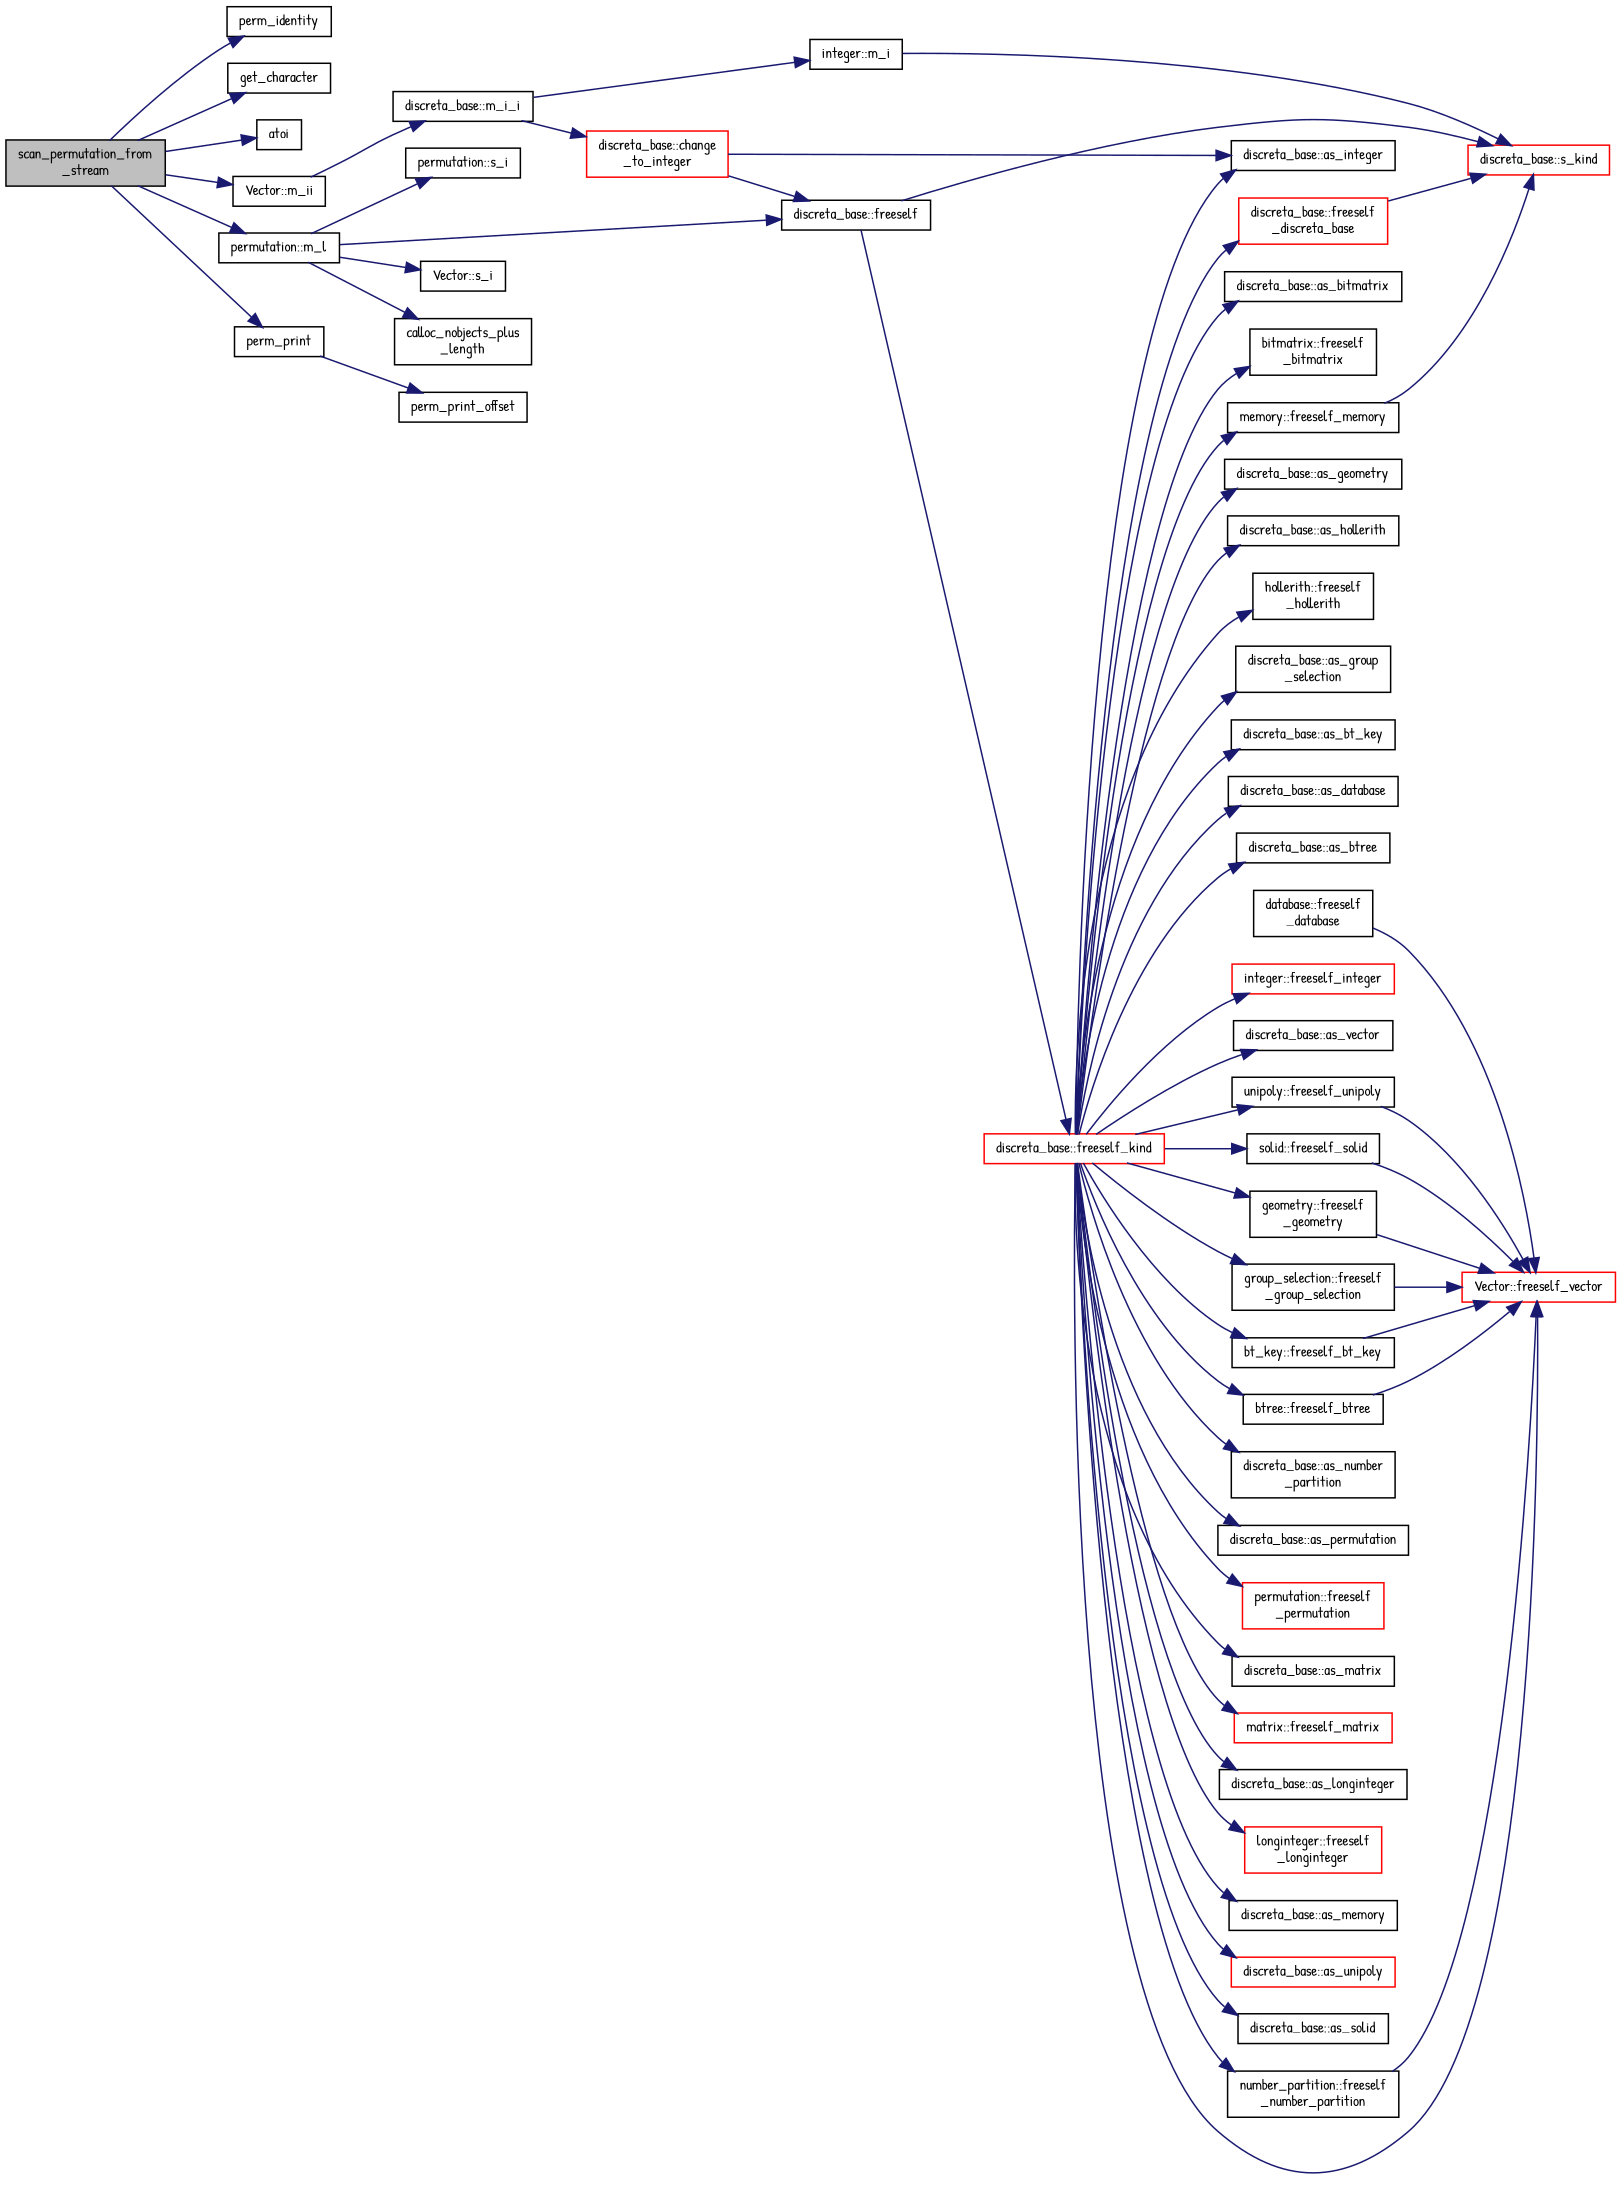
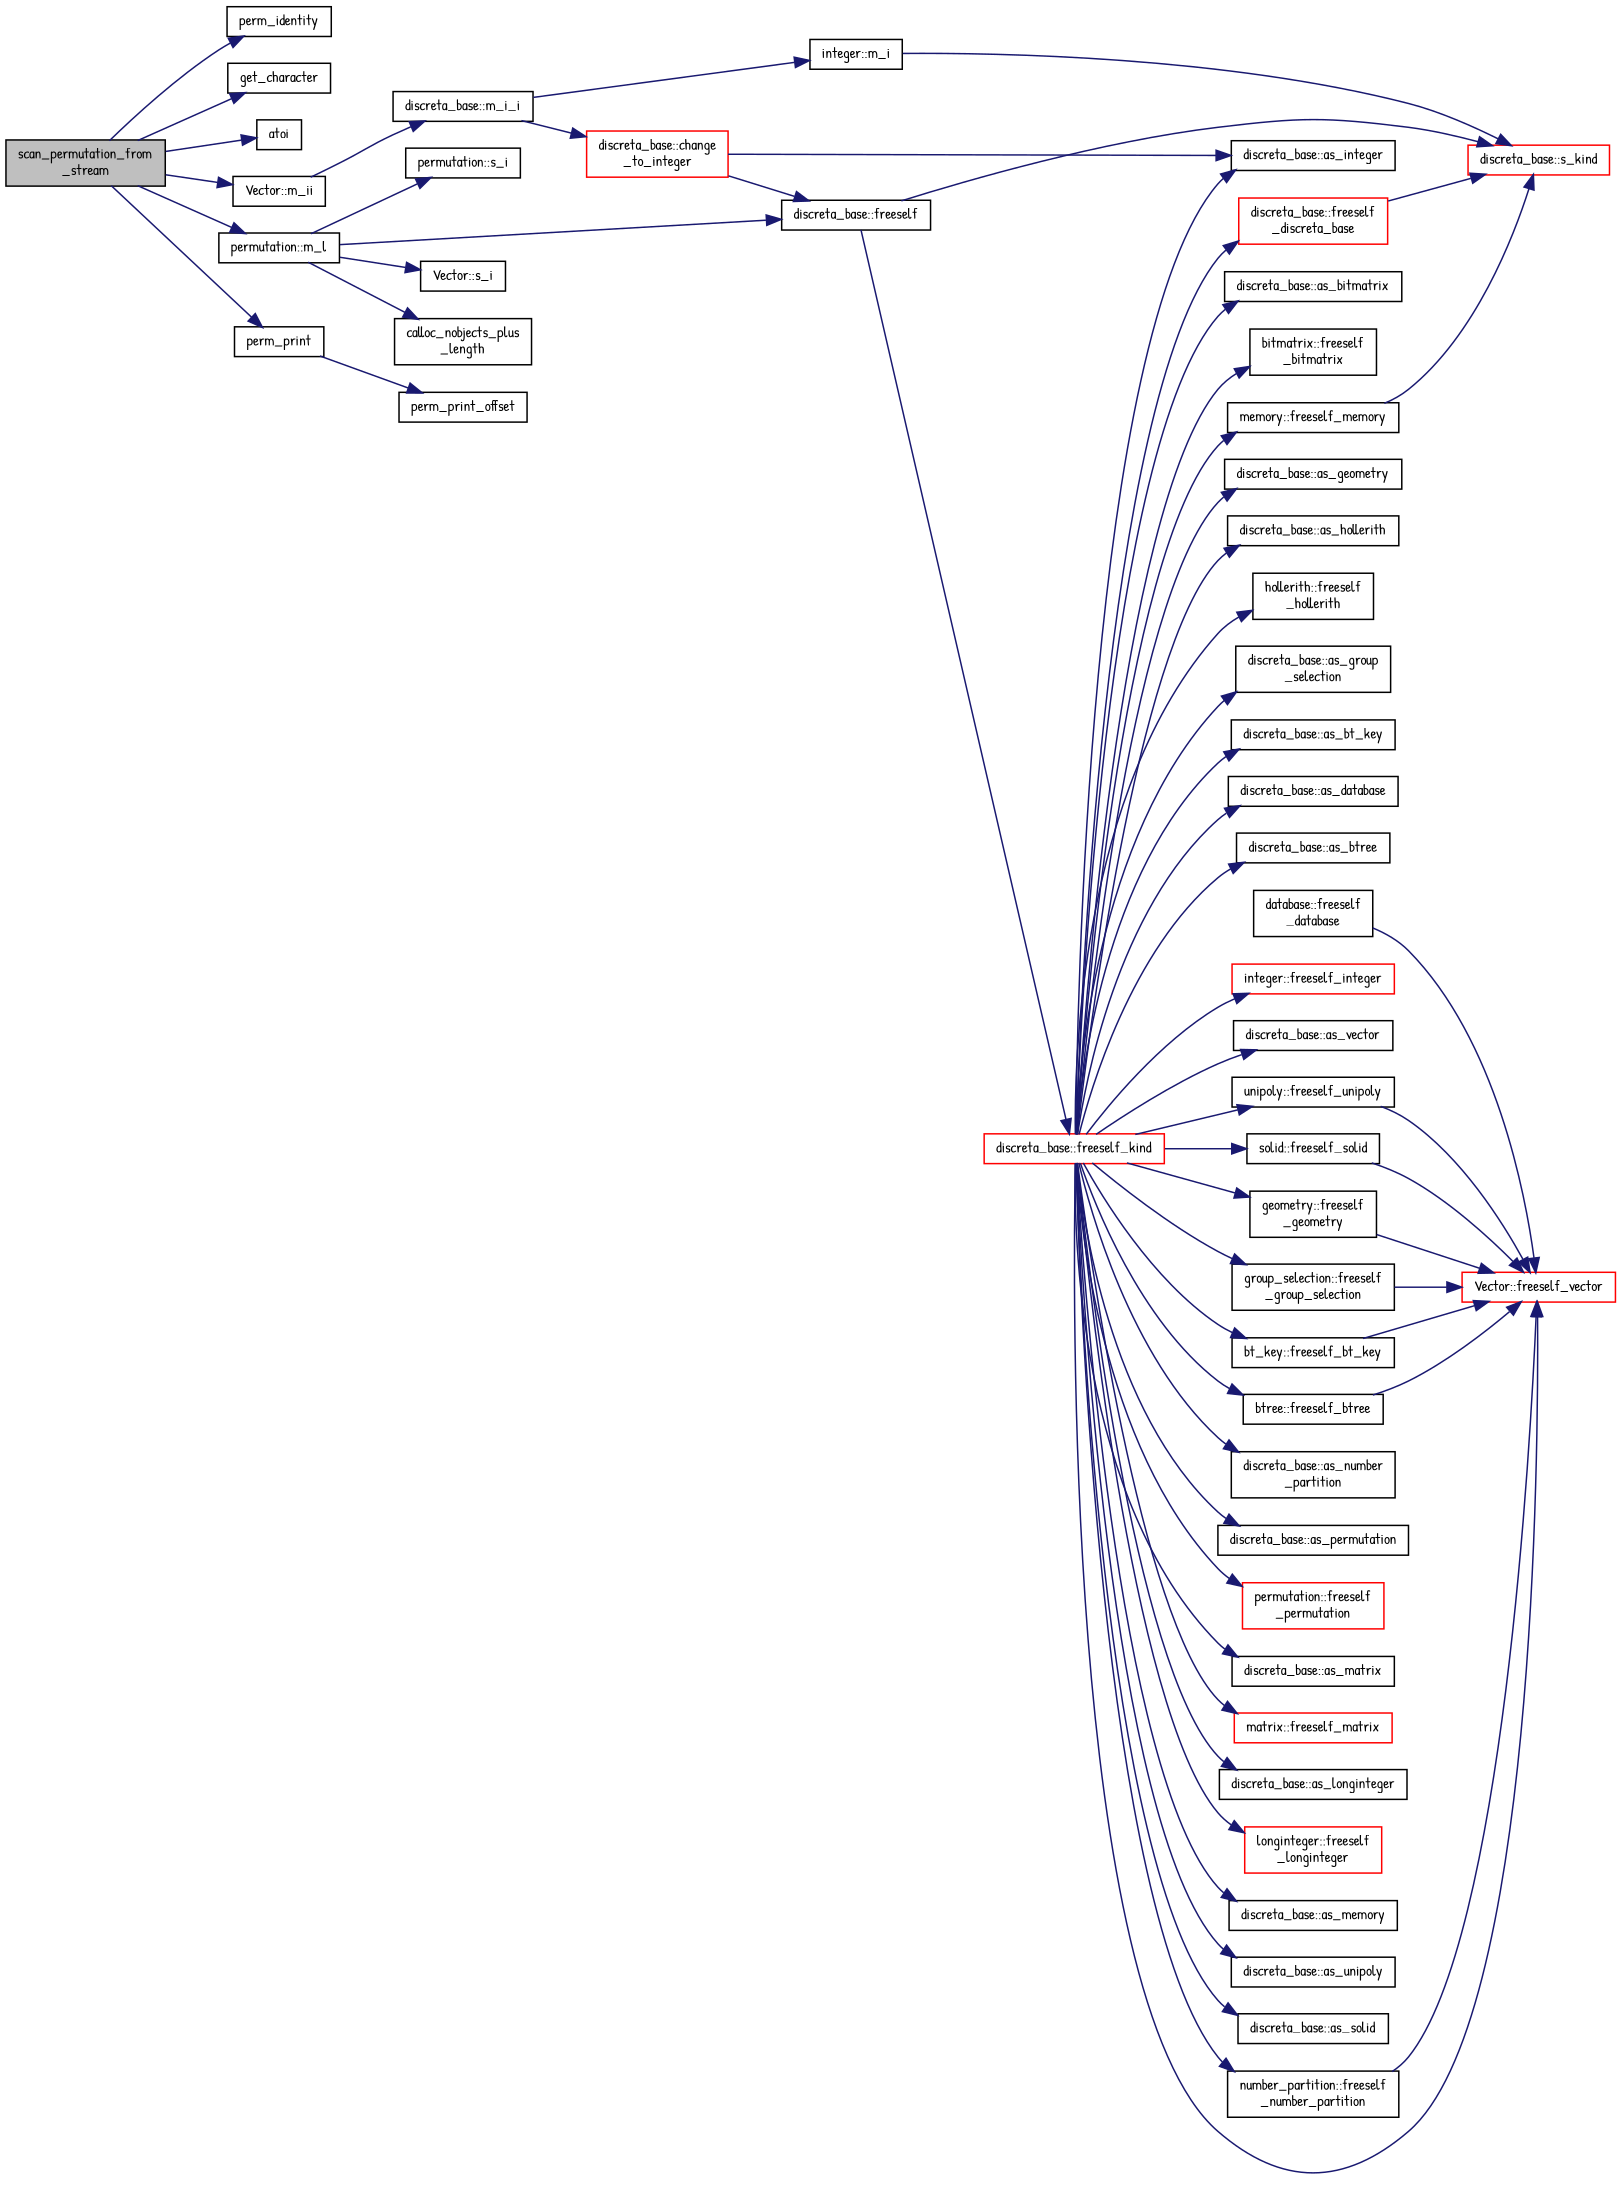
(1313, 1972) -> (1313, 1972)
